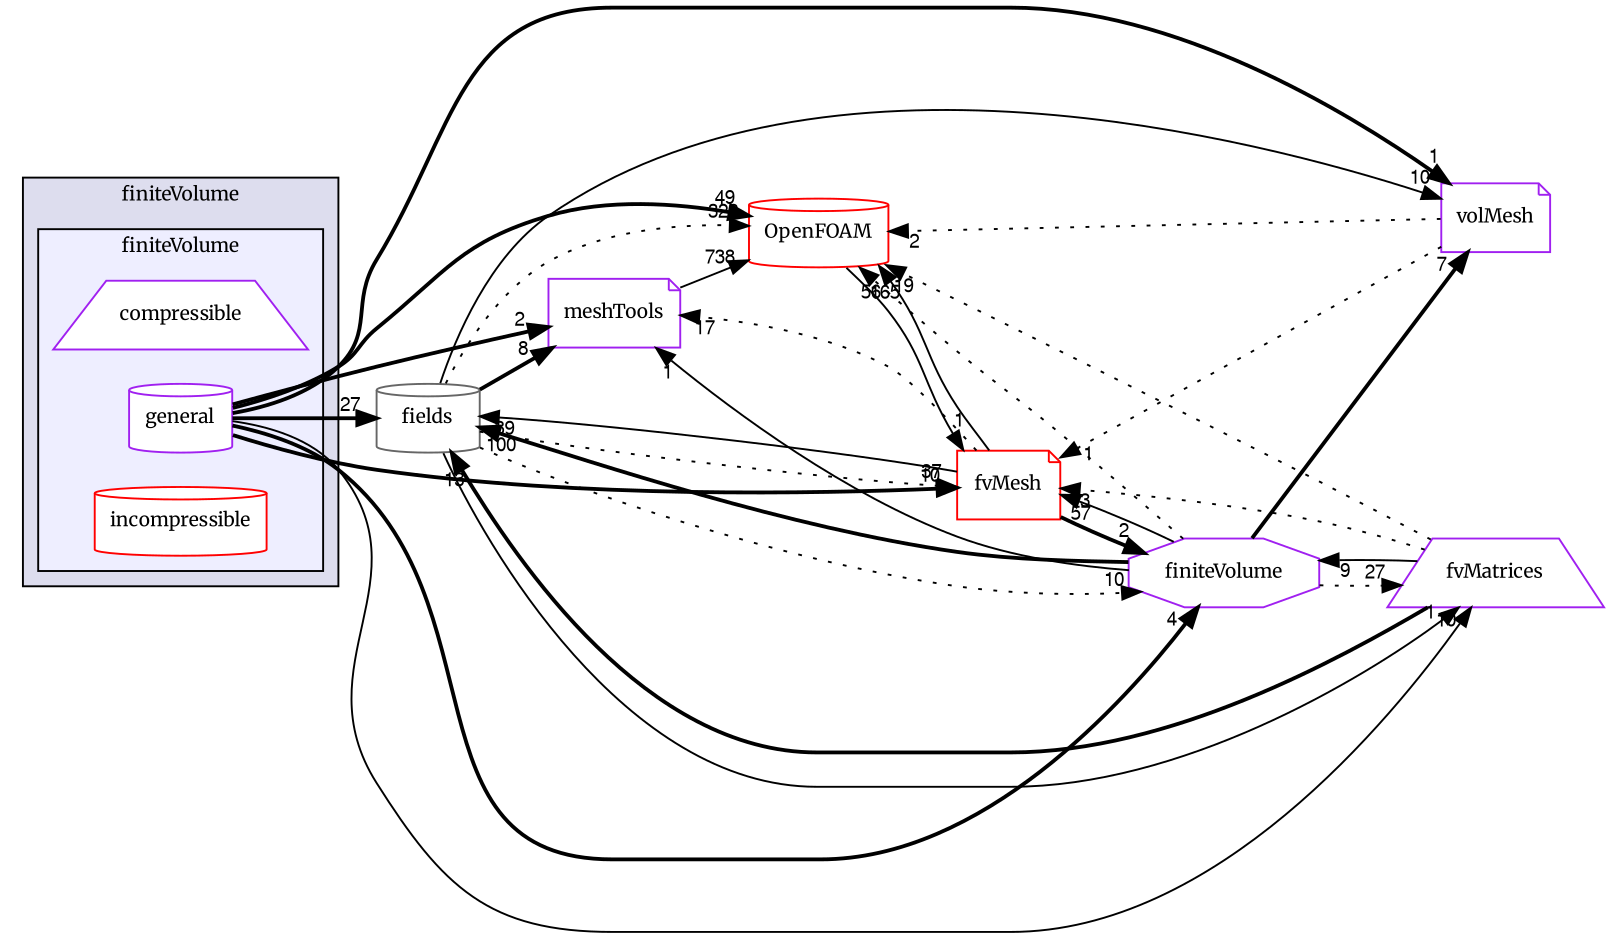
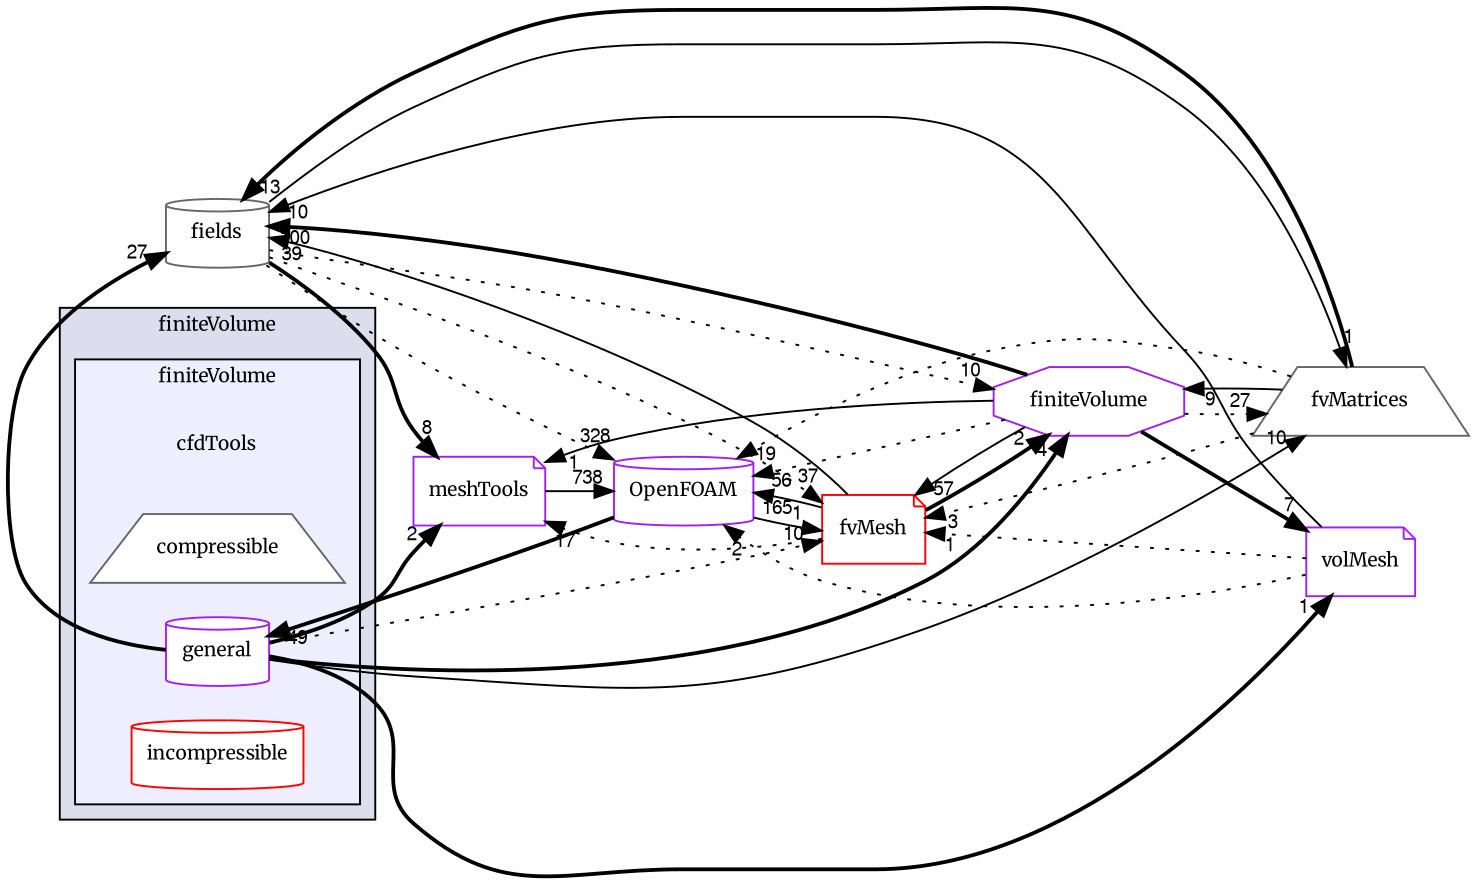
(879, 113) -> (891, 118)
(819, 233) -> (684, 491)
(462, 257) -> (451, 575)
(181, 315) -> (218, 548)
none -> (218, 445)
(529, 485) -> (537, 597)
(1496, 573) -> (1361, 401)
